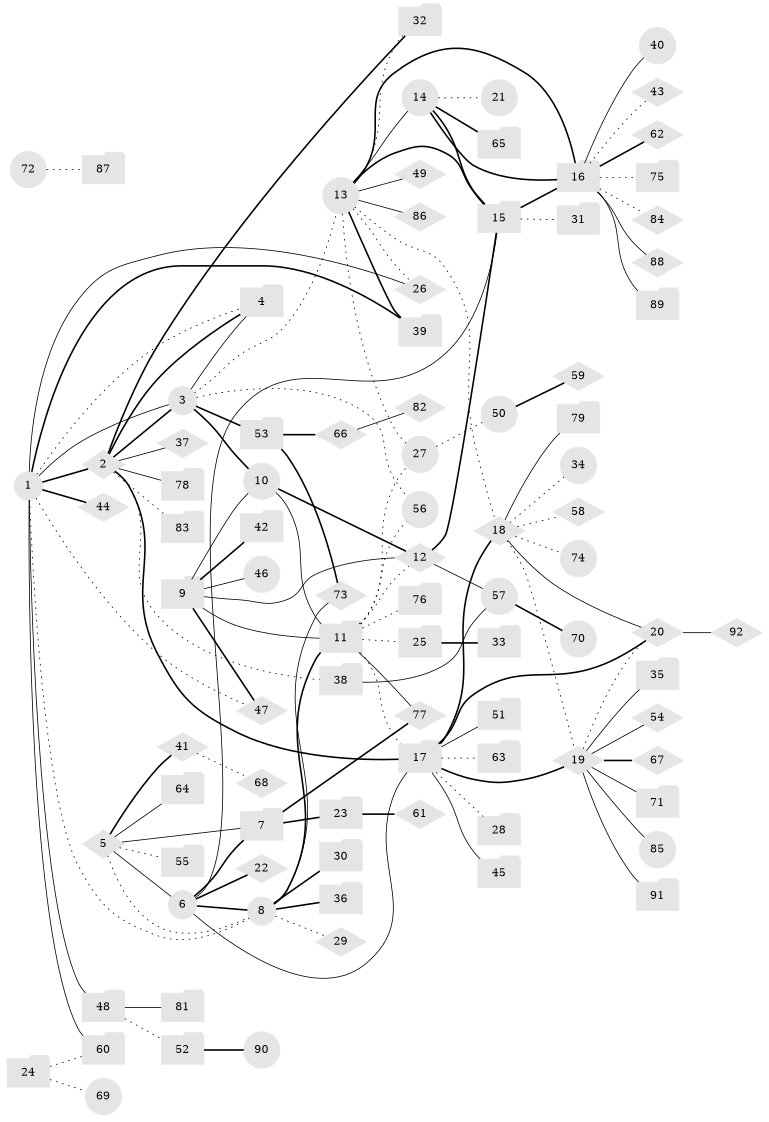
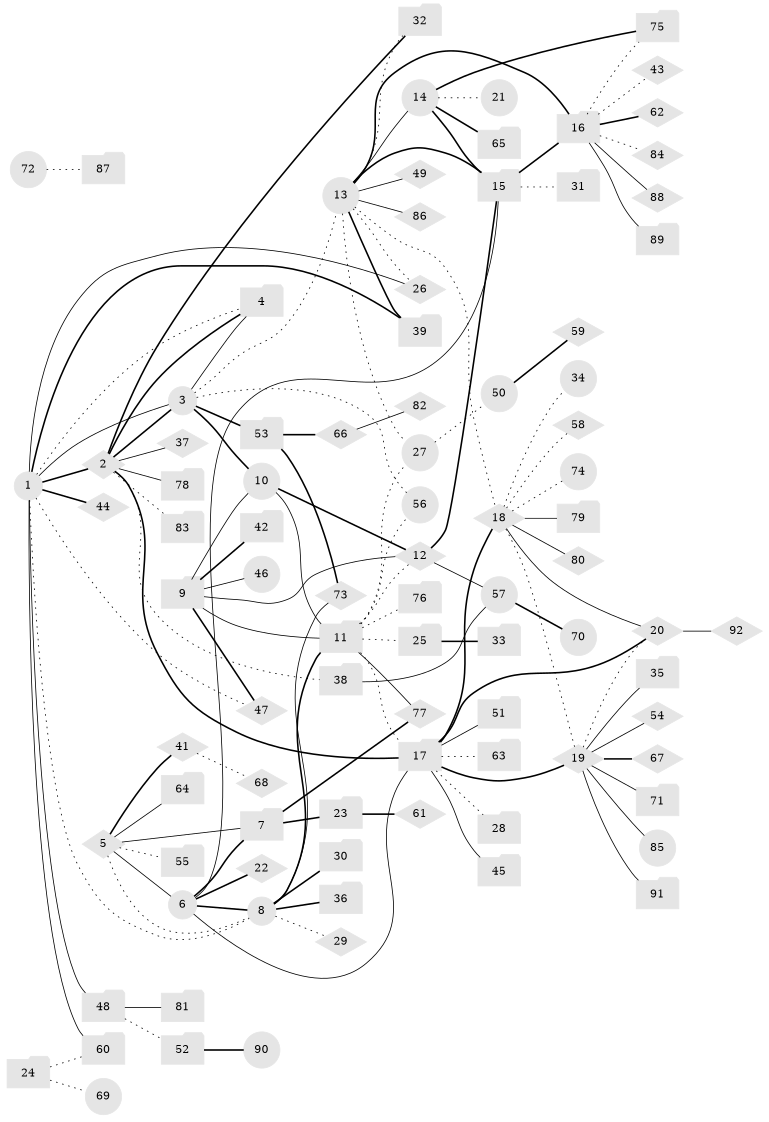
(658, 46) -> none
(481, 169) -> (534, 54)
none -> (578, 561)
